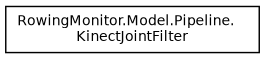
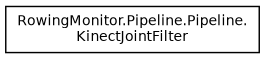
(133, 30) -> (133, 30)
